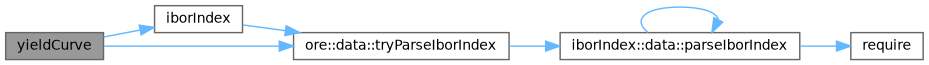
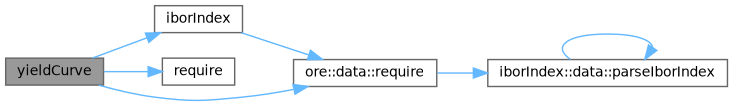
(401, 46) -> (365, 73)
(818, 46) -> (126, 72)
